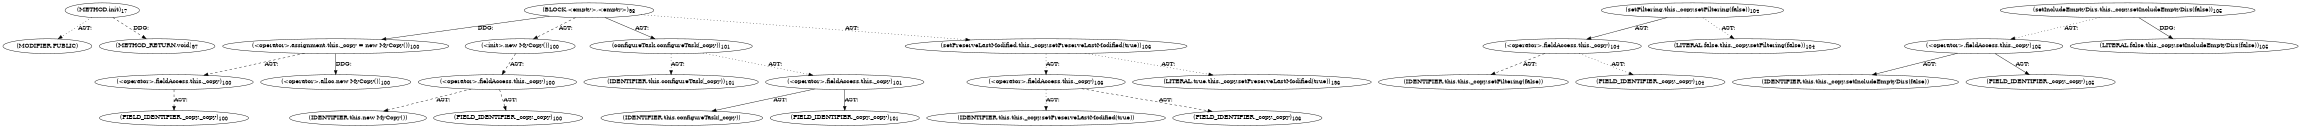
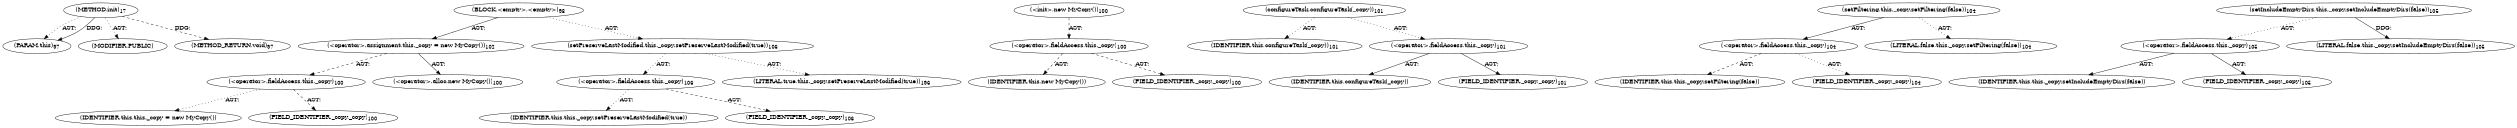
(556, 27) -> none
(628, 27) -> none
(487, 28) -> (480, 28)
none -> (37, 46)
(415, 46) -> (490, 46)
(345, 64) -> (440, 64)
none -> (148, 118)
